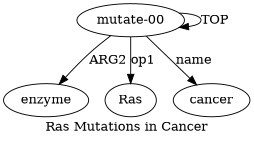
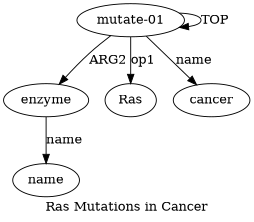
(131, 20) -> (131, 20)
none -> (46, 180)
